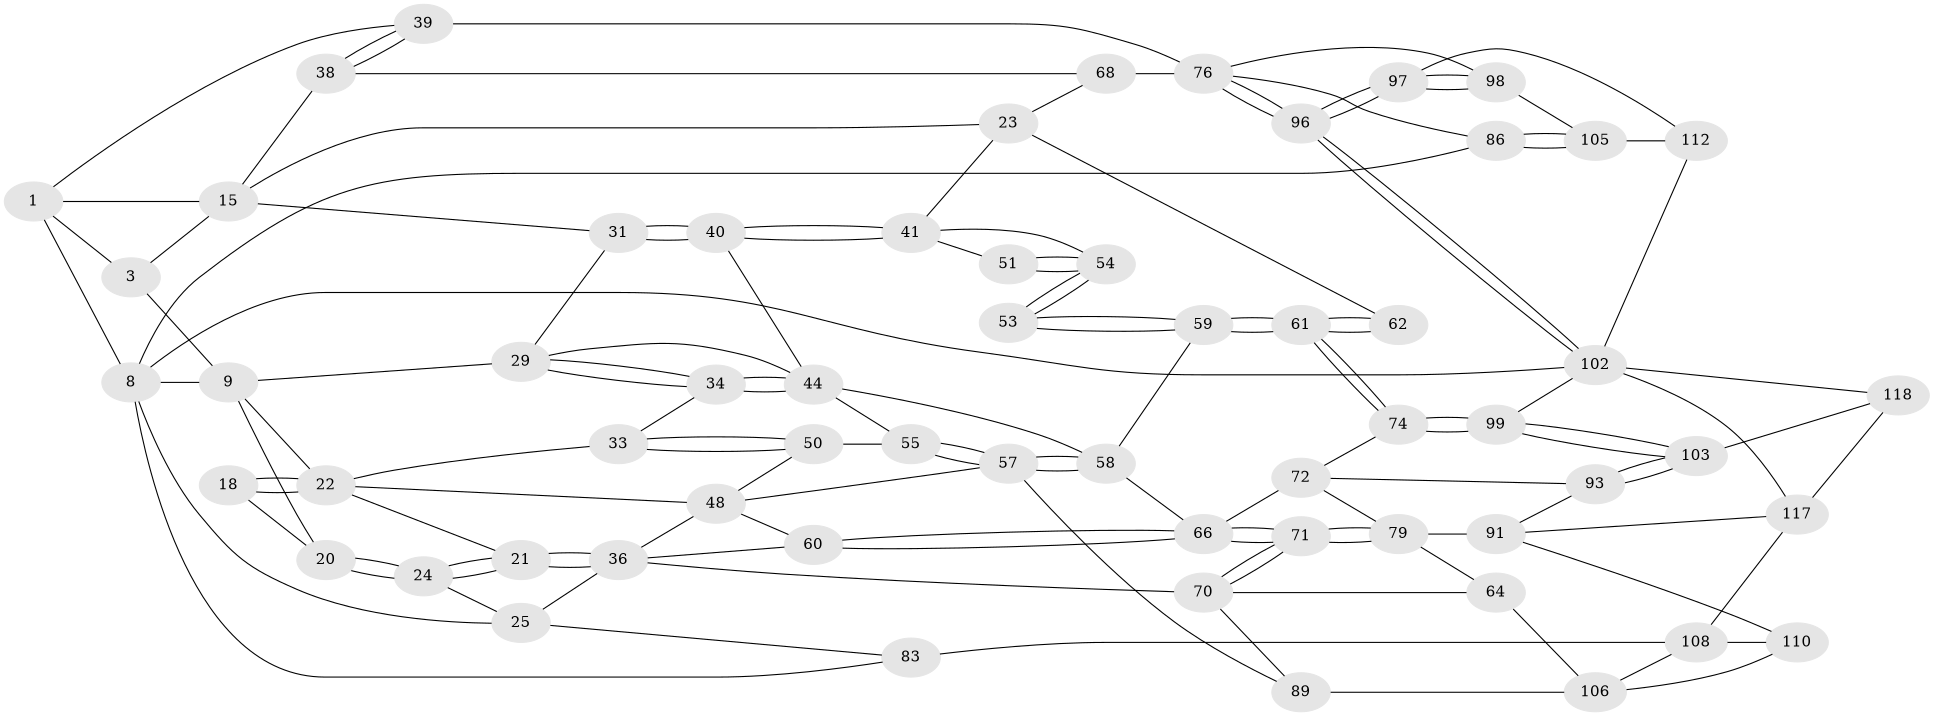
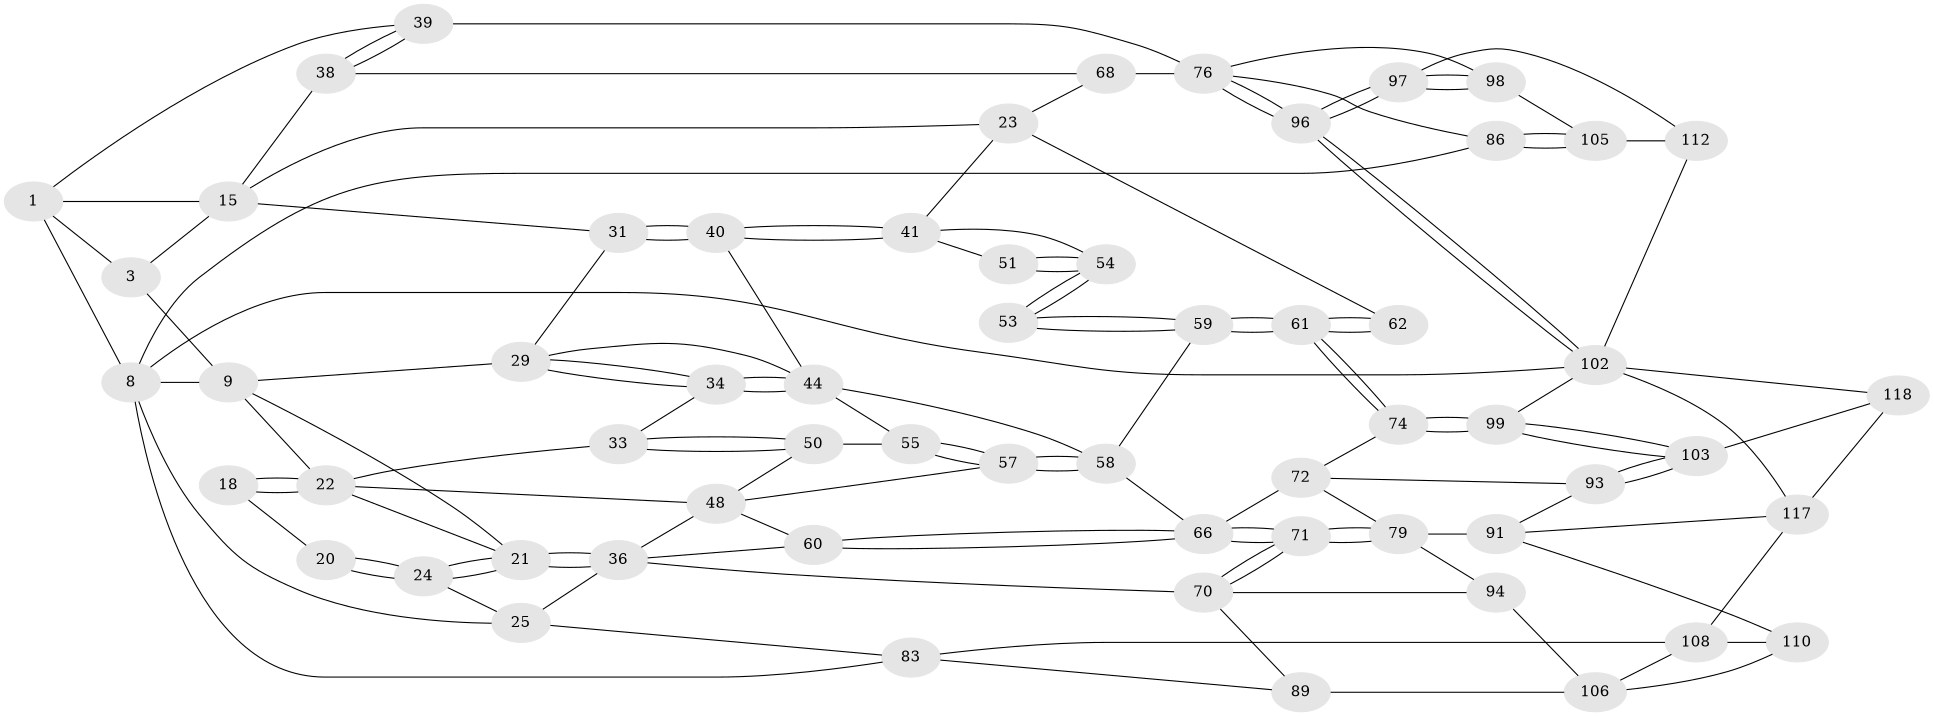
(272, 469) -> (381, 463)
(1496, 593) -> (1496, 593)
(1146, 600) -> (1106, 675)
